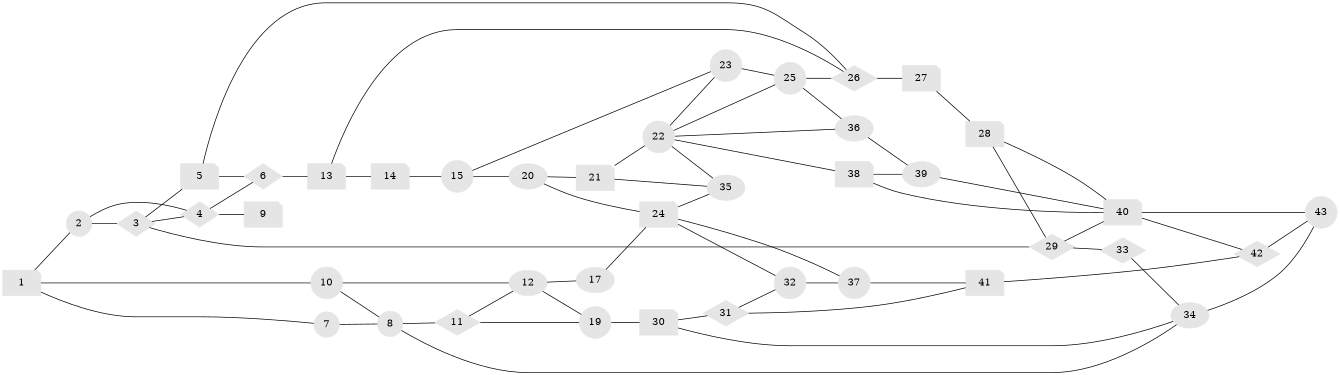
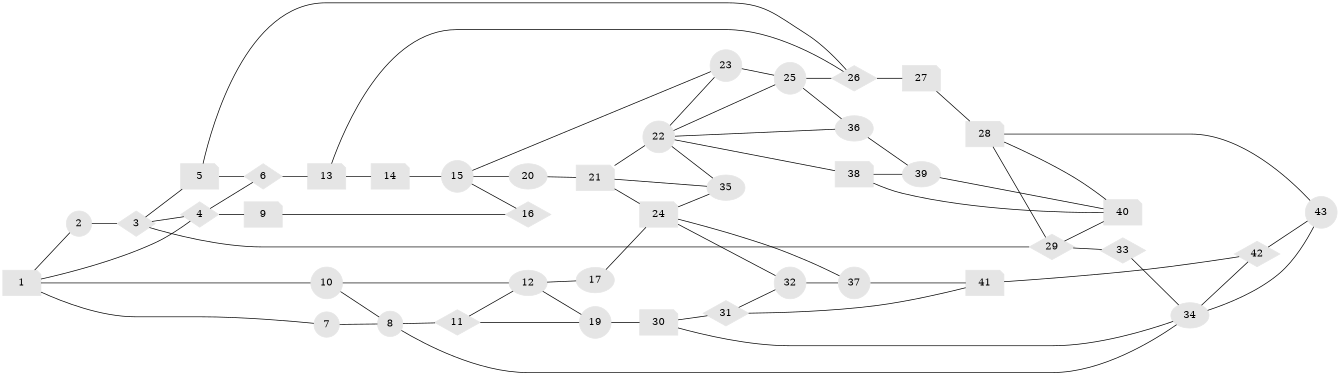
(591, 201) -> (627, 196)
(137, 202) -> (119, 257)
(1223, 212) -> (1167, 134)
none -> (528, 214)
(1192, 234) -> (1225, 284)
